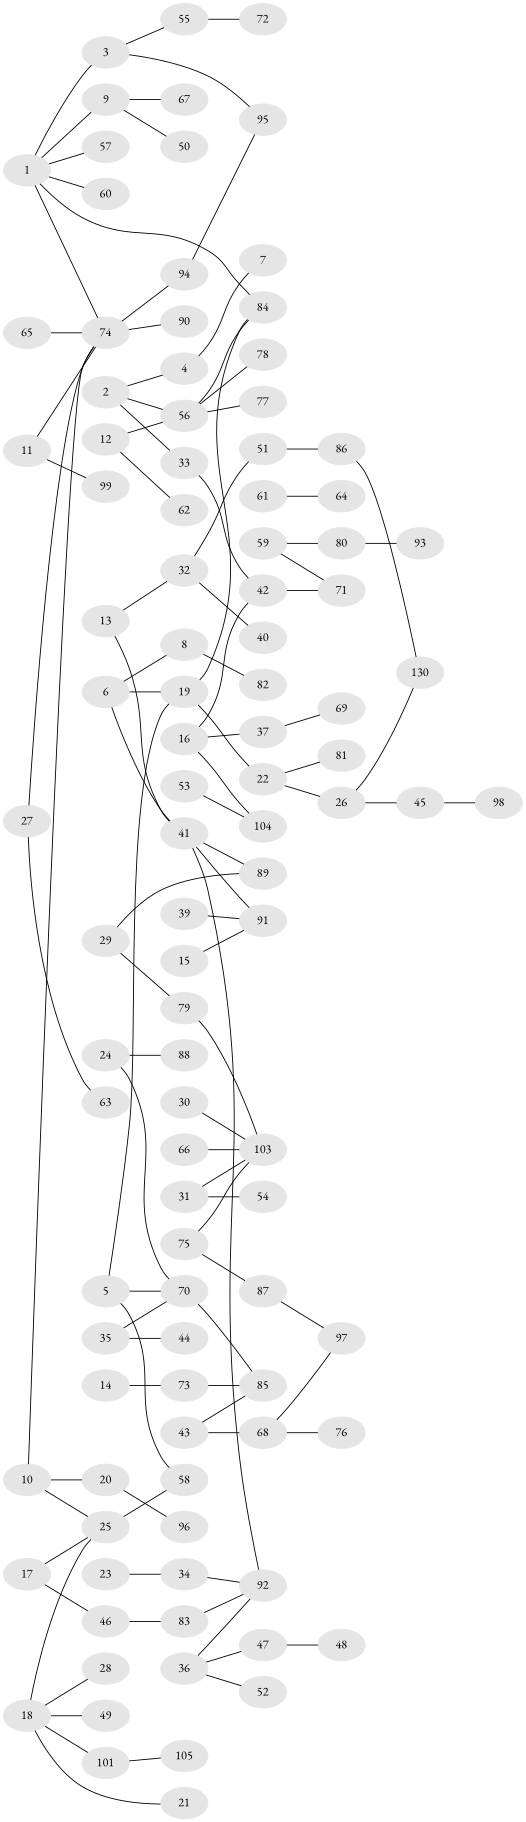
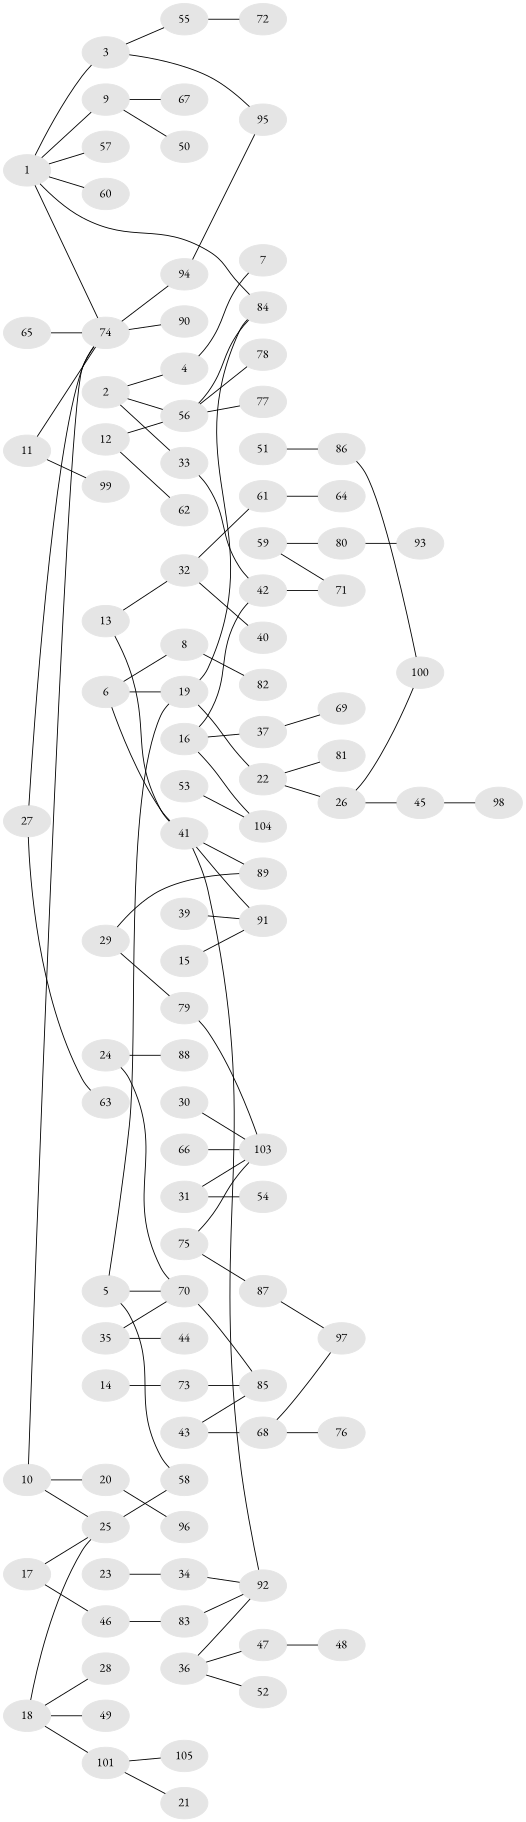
(216, 518) -> (220, 537)
(420, 673) -> (420, 673)
(85, 1788) -> (145, 1783)
